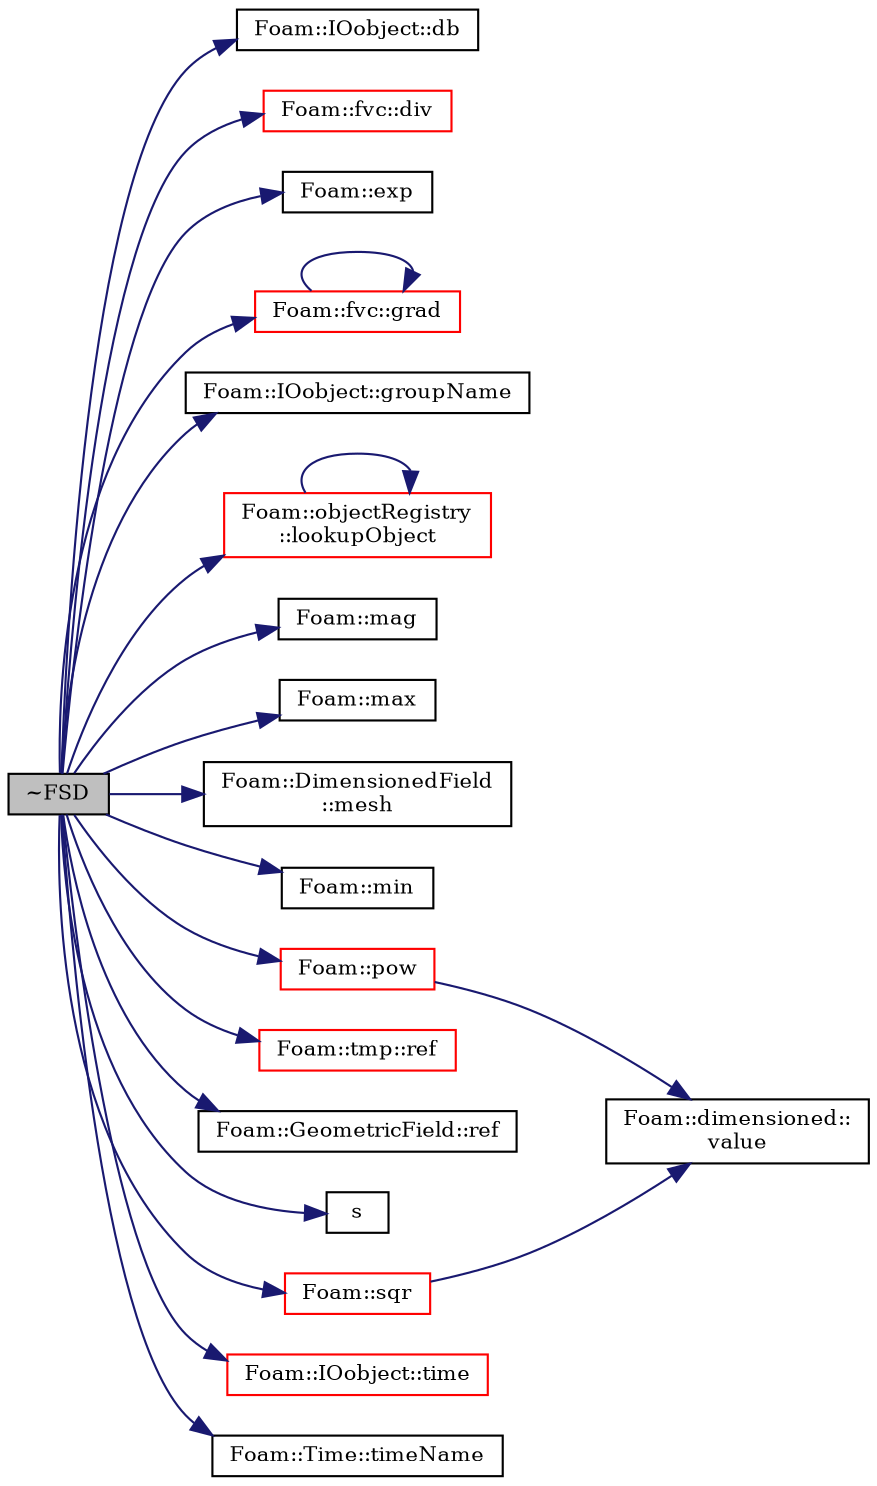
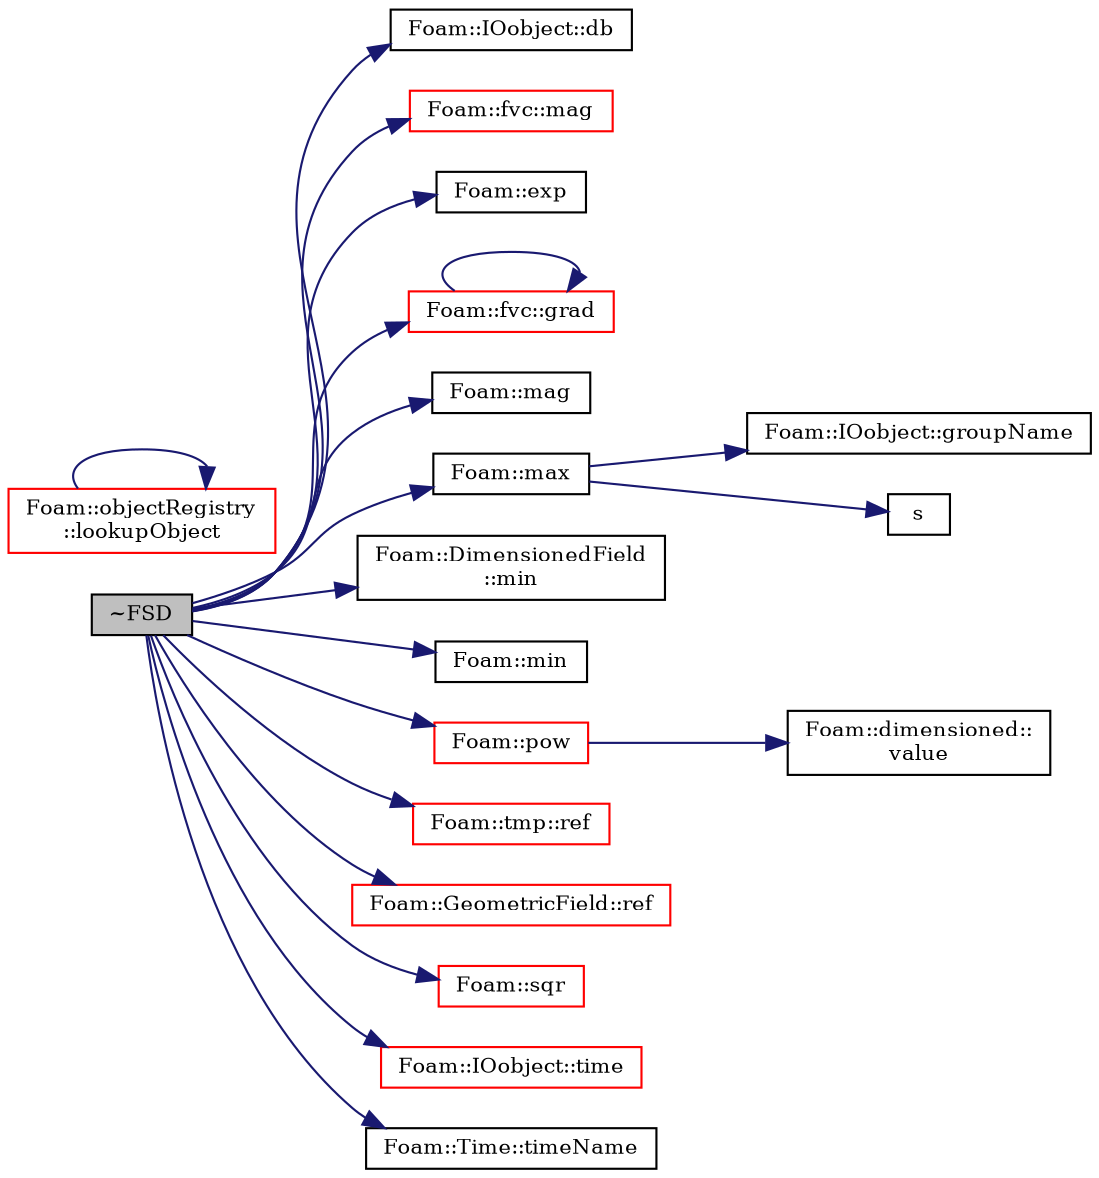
(358, 111) -> (511, 111)
(99, 575) -> (657, 459)
(119, 658) -> none
(358, 794) -> (511, 568)
(114, 1066) -> (728, 495)
(358, 1131) -> (511, 905)
(556, 1241) -> none
